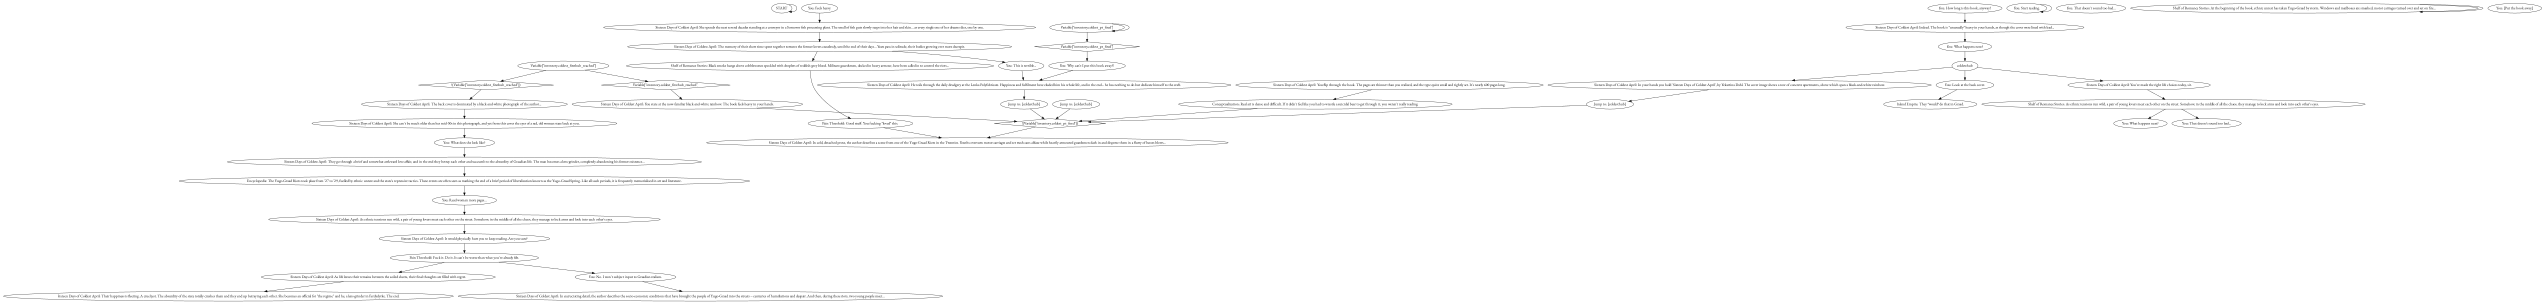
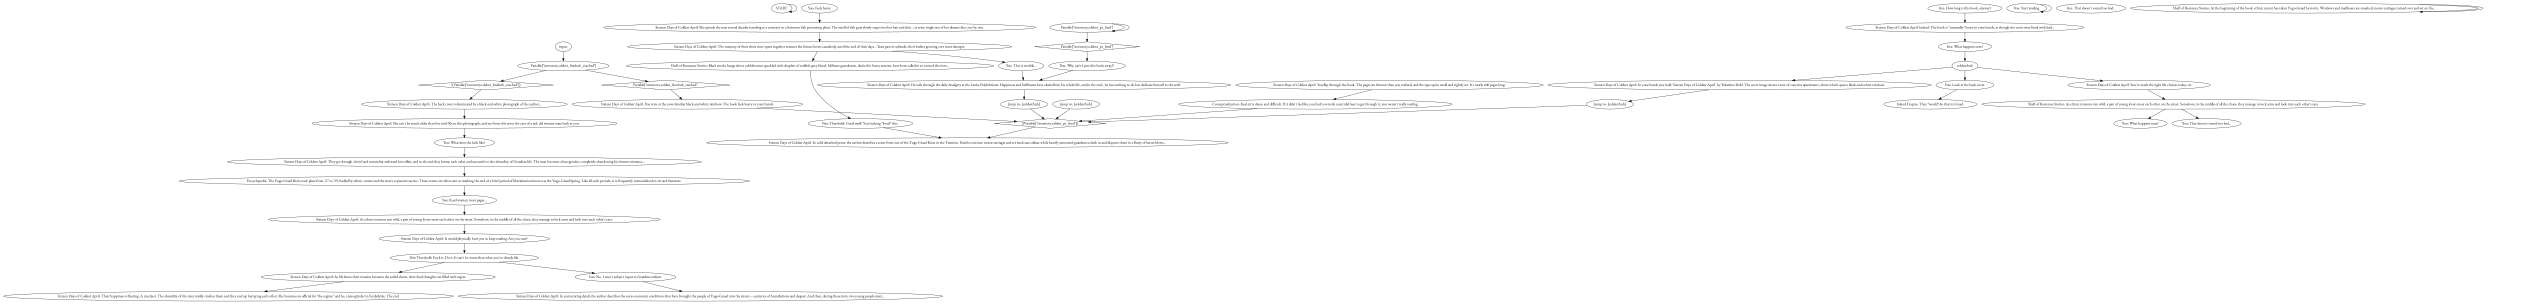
(2515, 8) -> none
none -> (563, 47)
